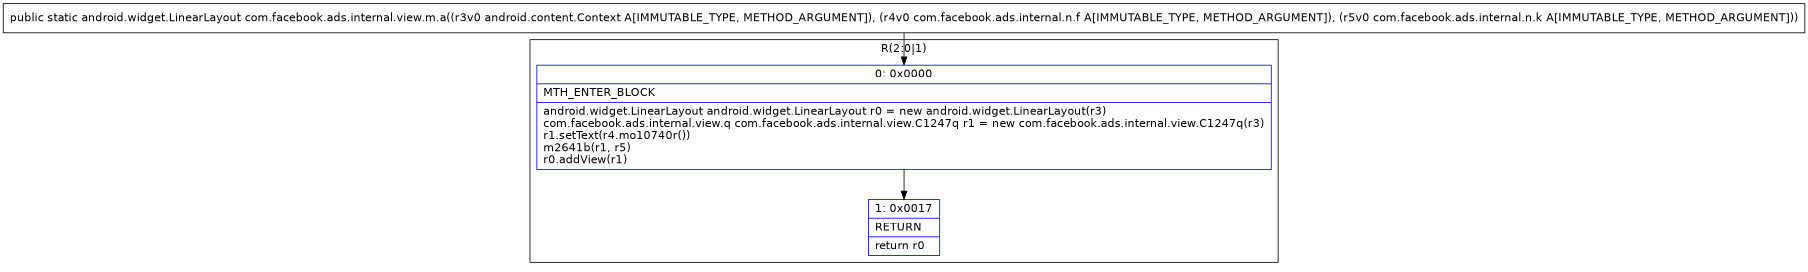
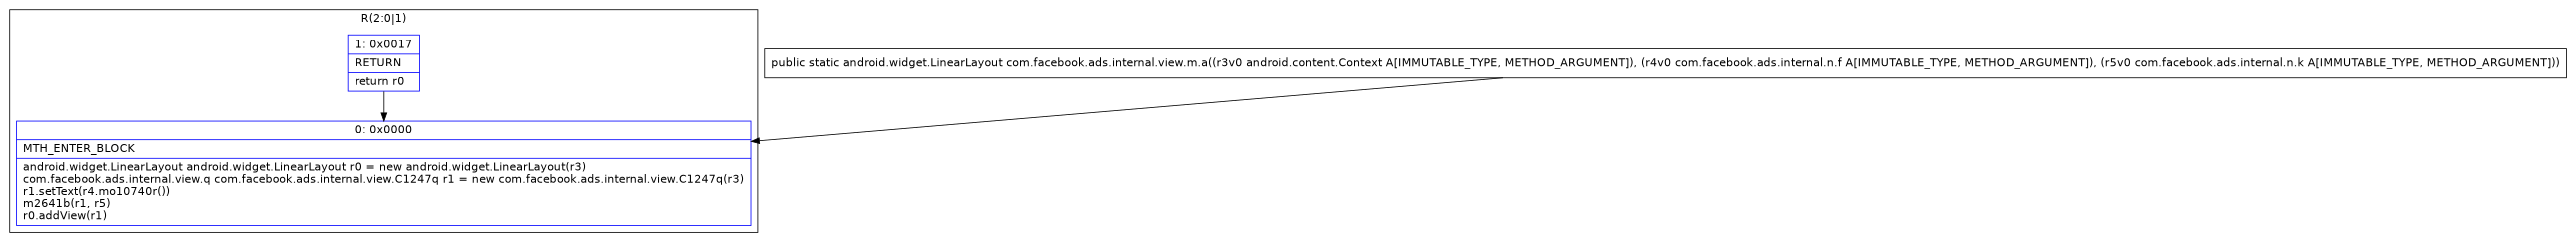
(904, 180) -> (384, 102)
